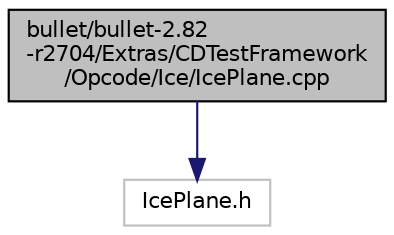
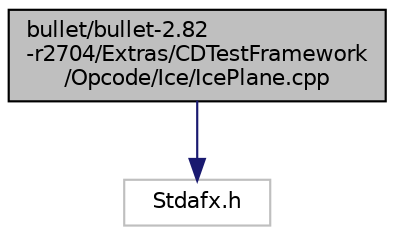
(197, 203) -> (197, 203)
